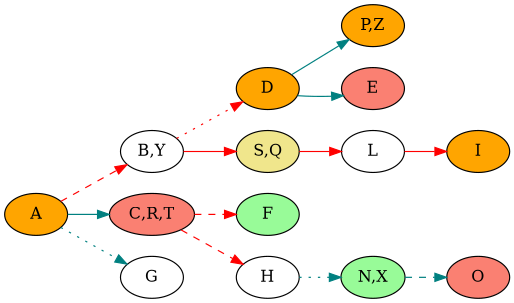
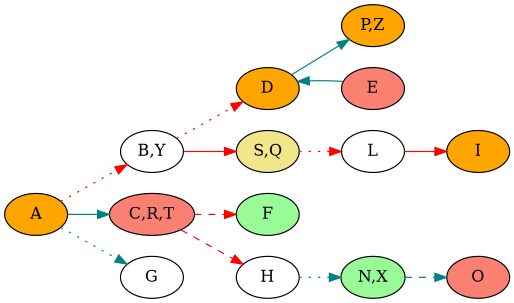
(315, 96) -> (326, 81)
(314, 151) -> (314, 151)
(89, 186) -> (89, 186)
